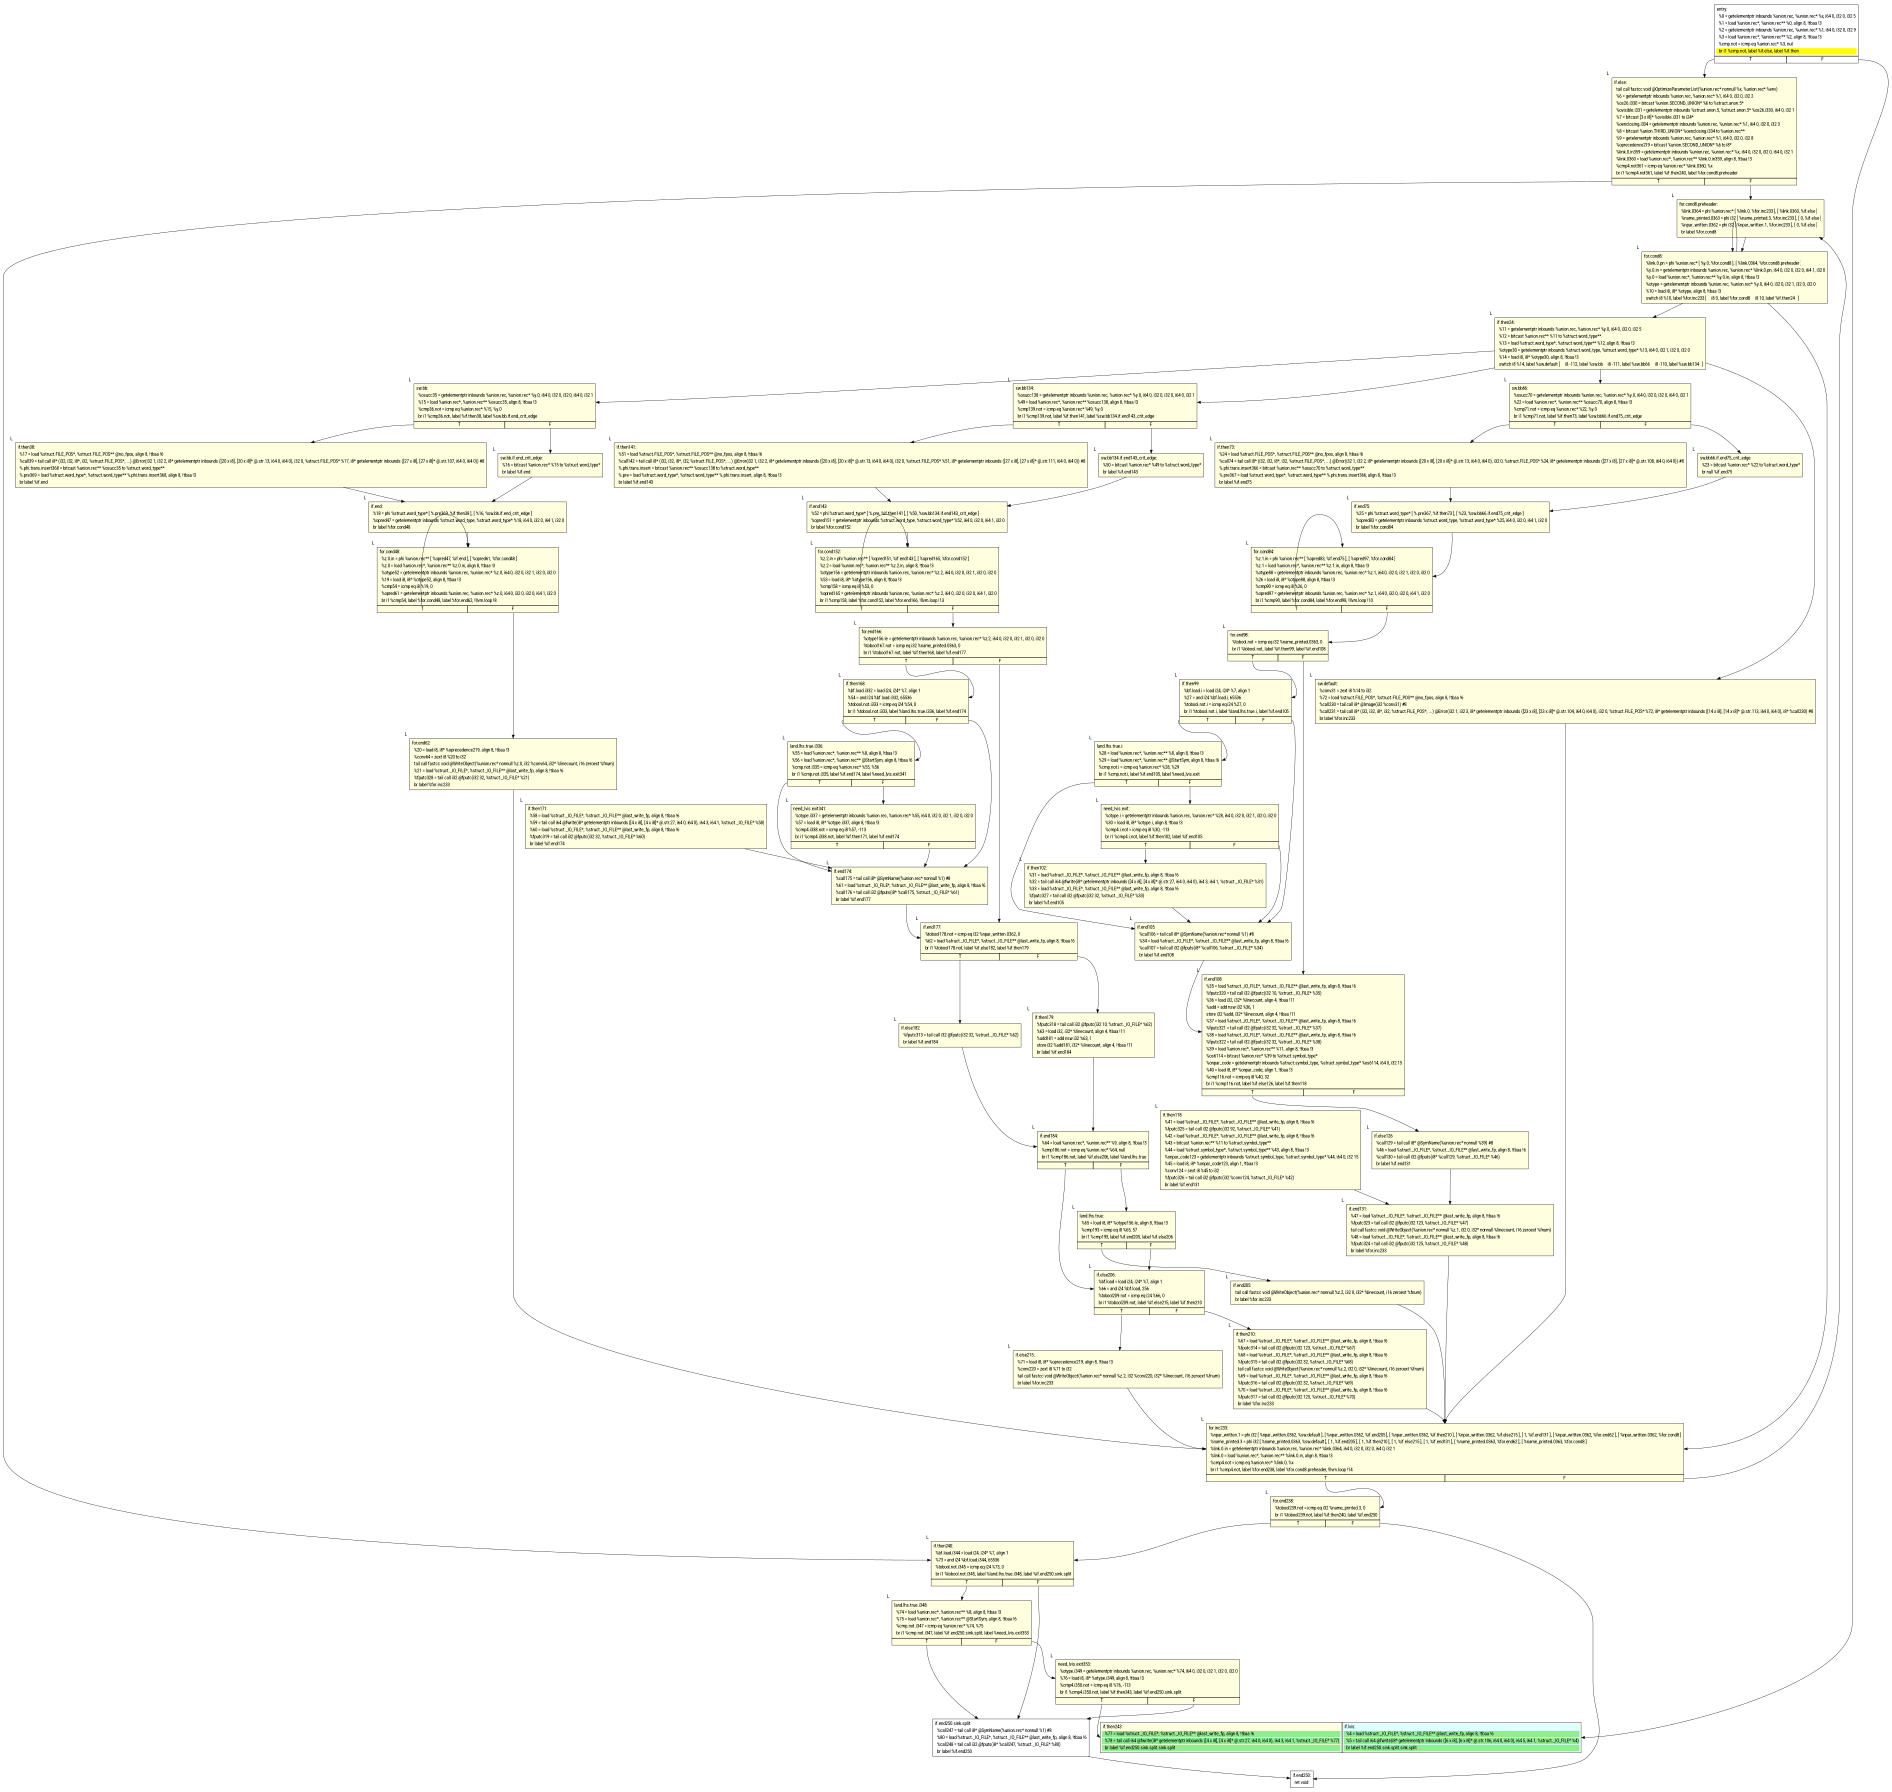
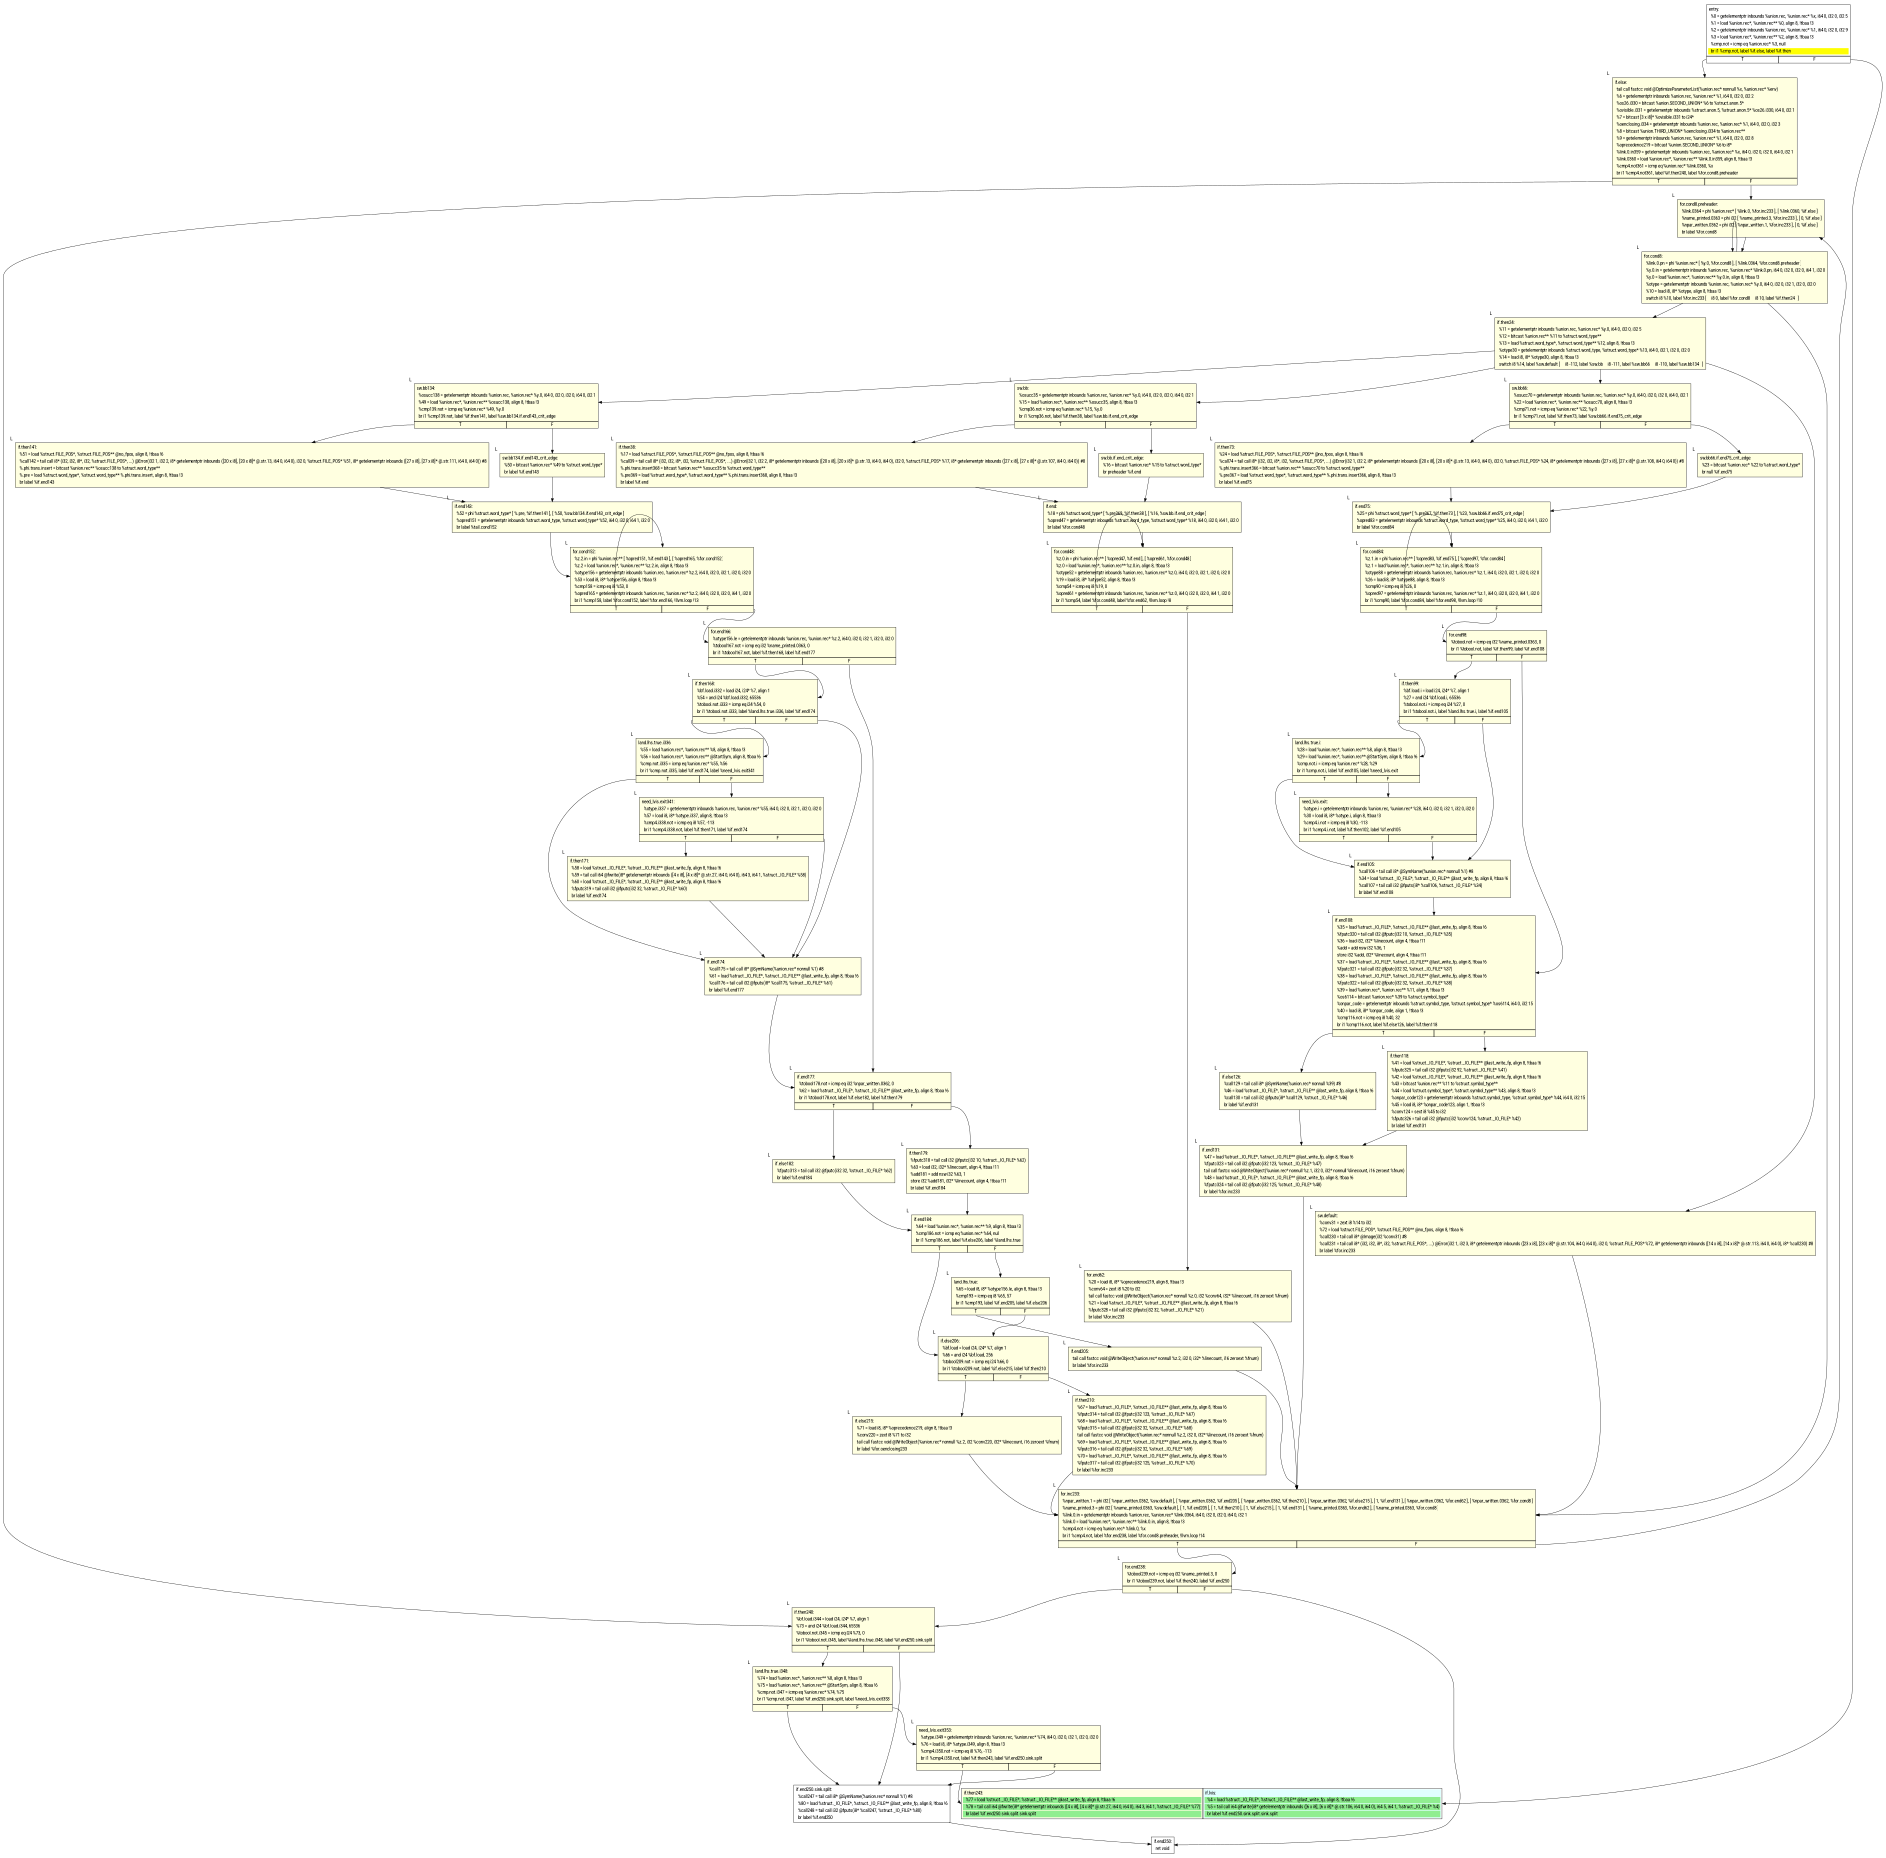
(515, 472) -> (1121, 472)
(830, 527) -> (476, 527)
none -> (686, 848)
(1145, 886) -> none
none -> (1485, 1043)
(1035, 1383) -> (881, 1449)
